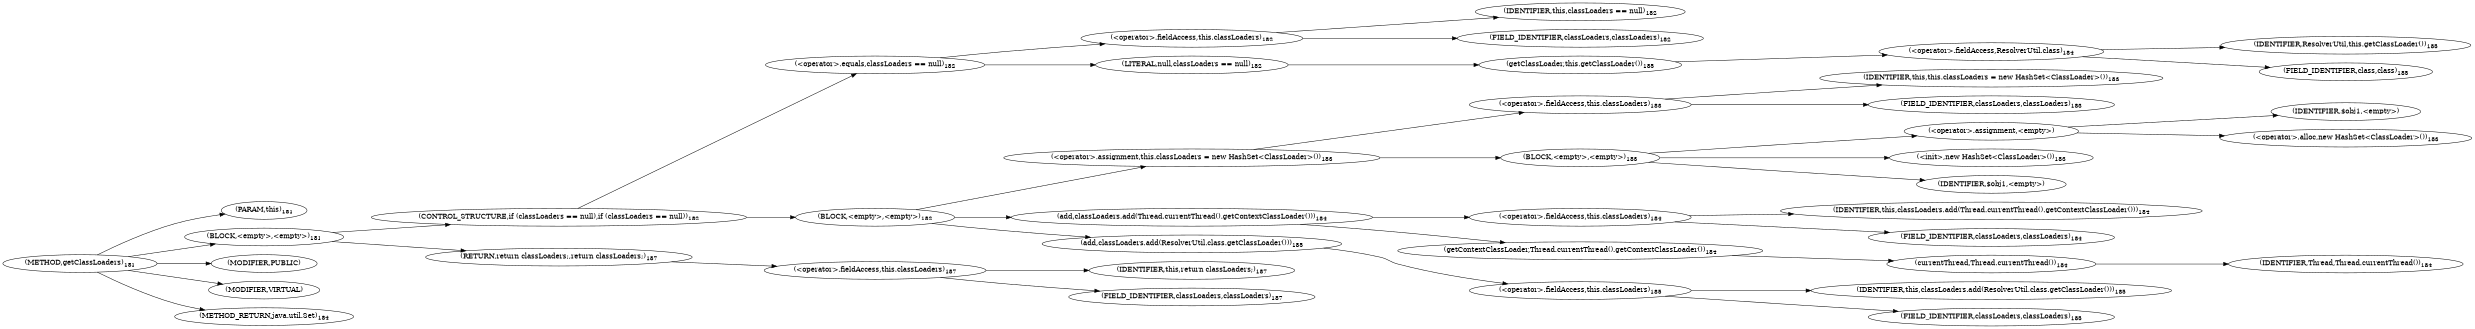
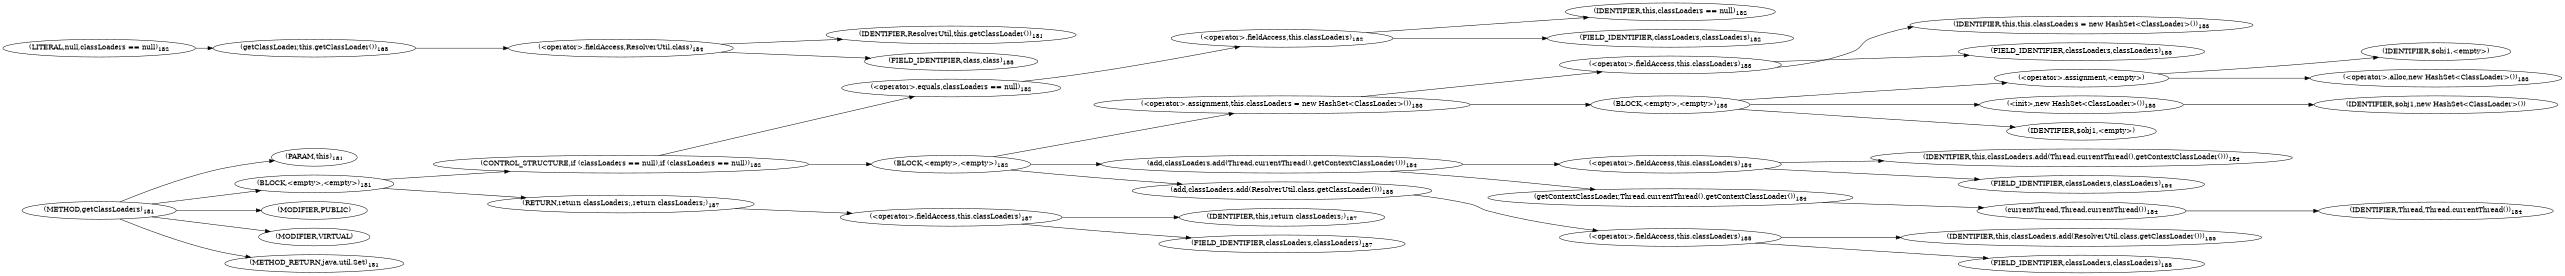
(2432, 44) -> (1038, 34)
(1649, 64) -> (383, 47)
(1038, 65) -> none
none -> (2436, 105)
(323, 316) -> (374, 263)
